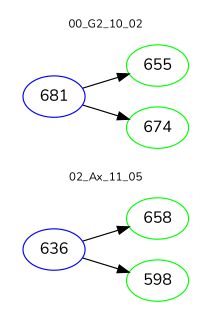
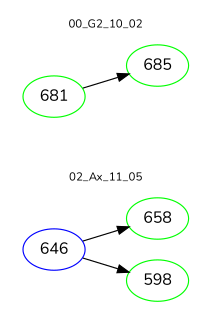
(158, 66) -> (158, 66)
(54, 97) -> (54, 97)
(158, 128) -> none
(54, 250) -> (54, 250)
